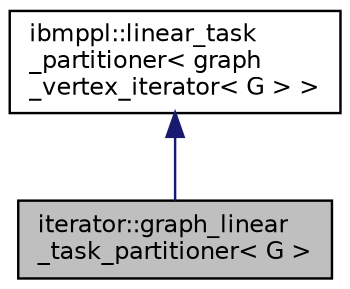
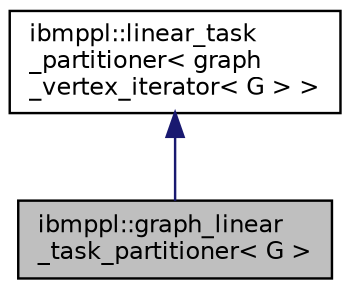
(175, 240) -> (175, 240)
